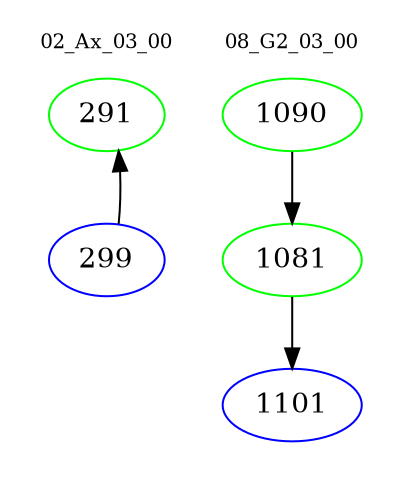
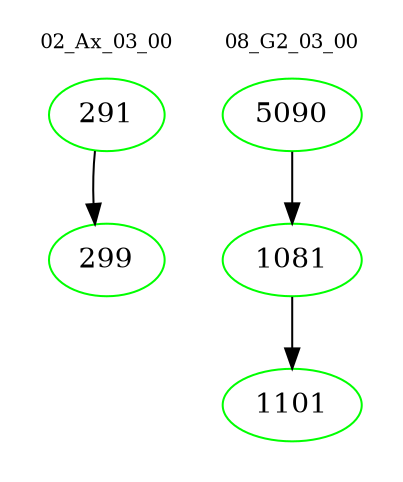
(292, 115) -> (292, 115)
(120, 198) -> (93, 177)
(107, 260) -> (107, 260)
(292, 405) -> (292, 405)
